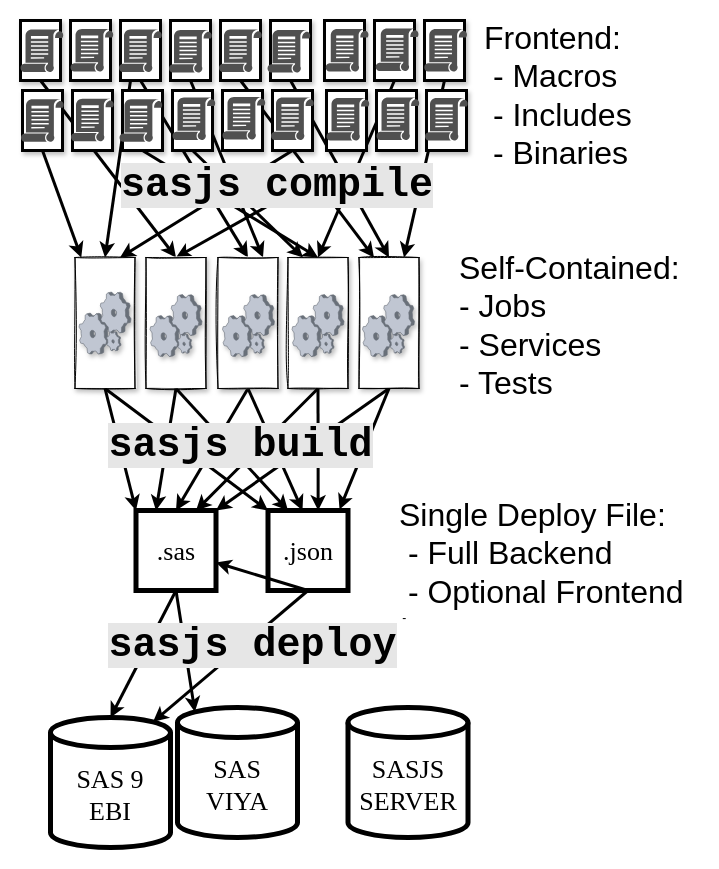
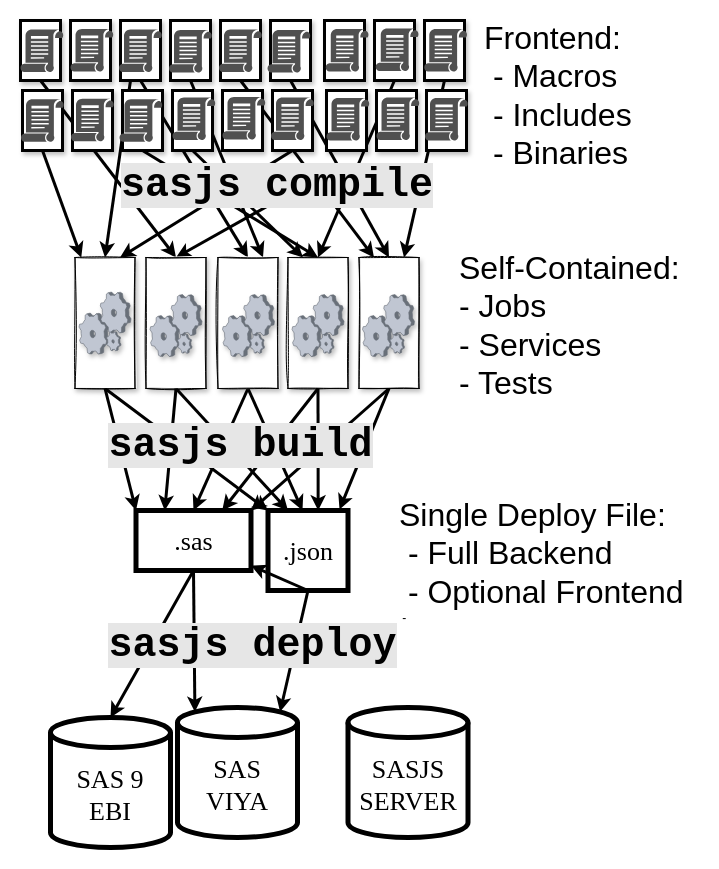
(176, 551) -> (194, 541)
(287, 608) -> none
none -> (287, 683)
